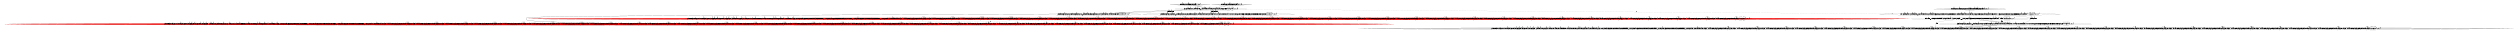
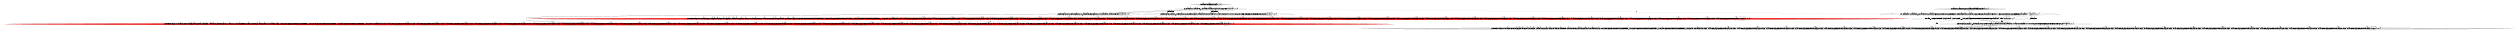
(1190, 5) -> none
